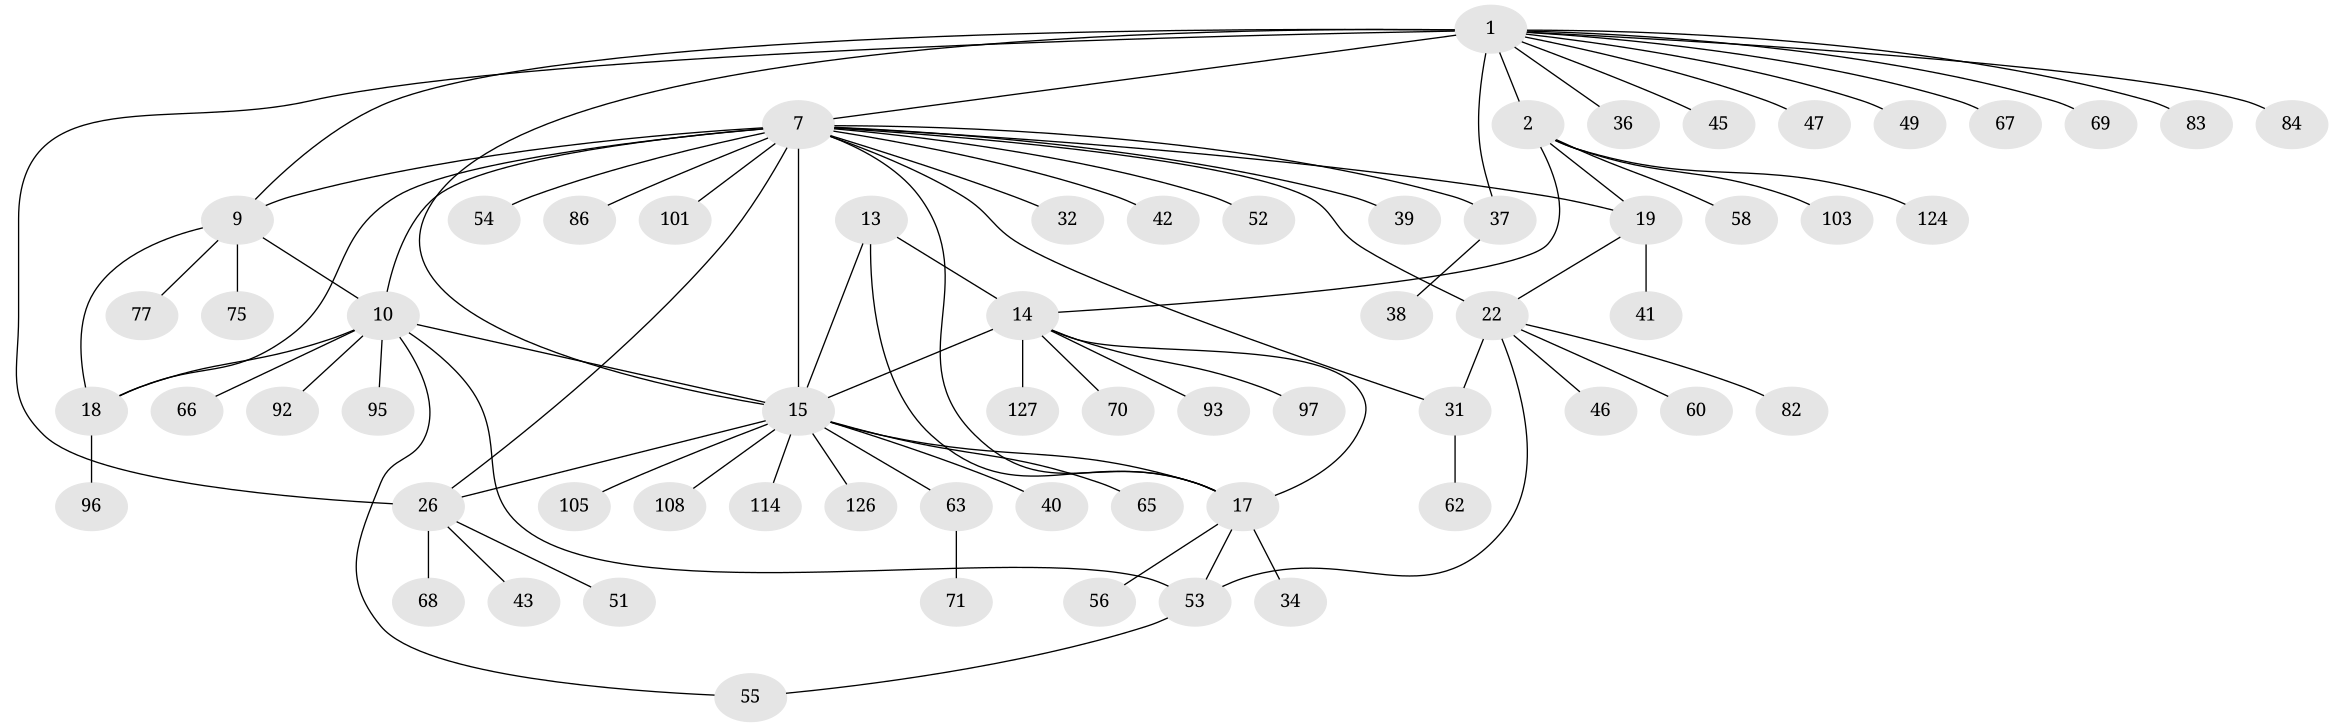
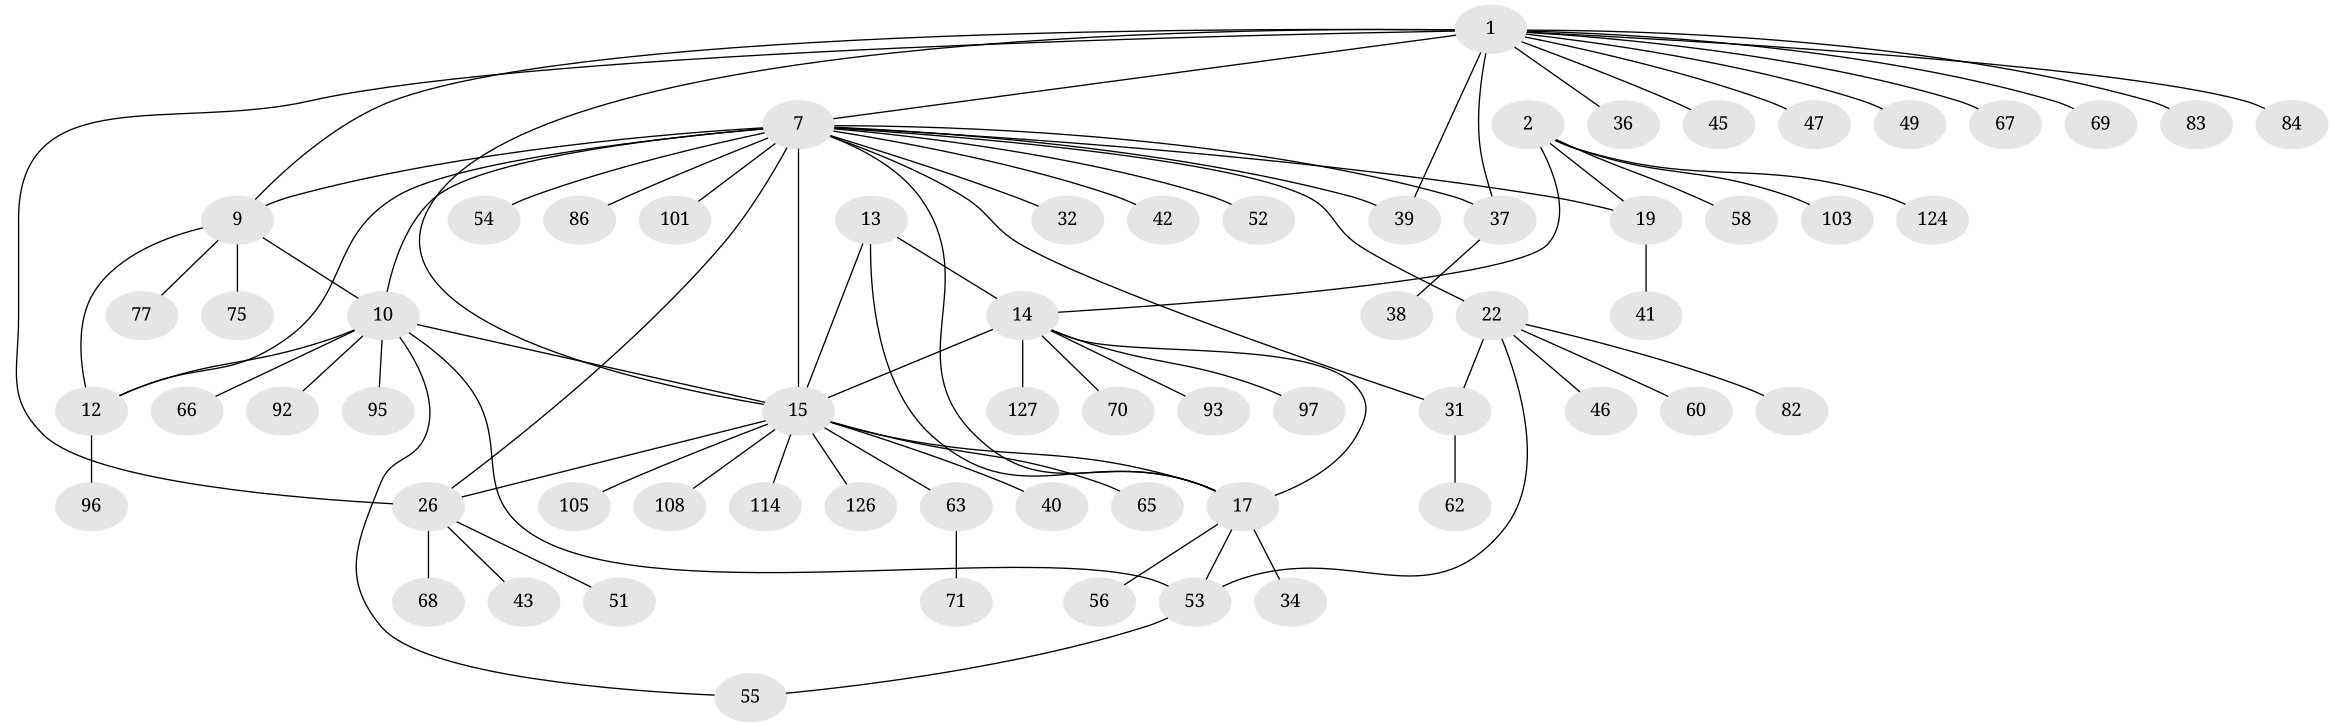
(1509, 77) -> (1448, 125)
(1569, 268) -> none
(92, 411) -> (92, 411)
